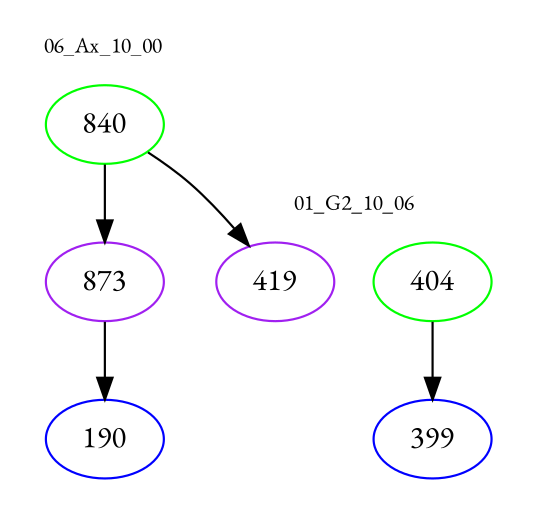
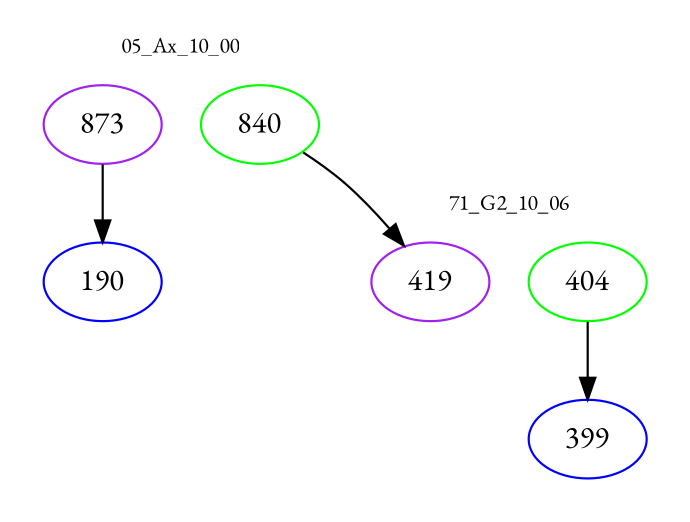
(104, 47) -> (181, 47)
(105, 192) -> none
(354, 204) -> (509, 204)
